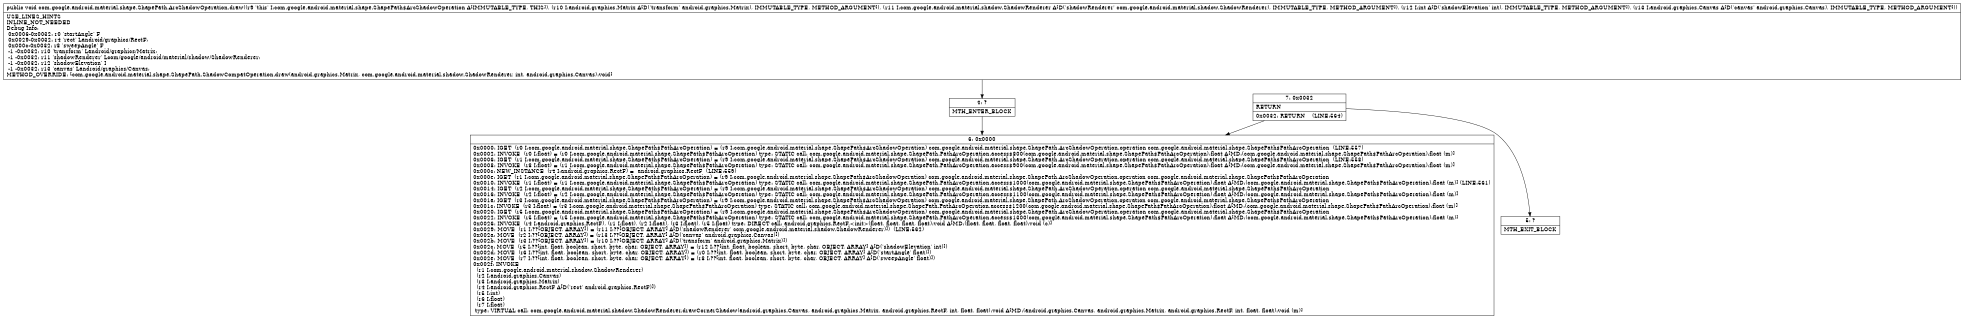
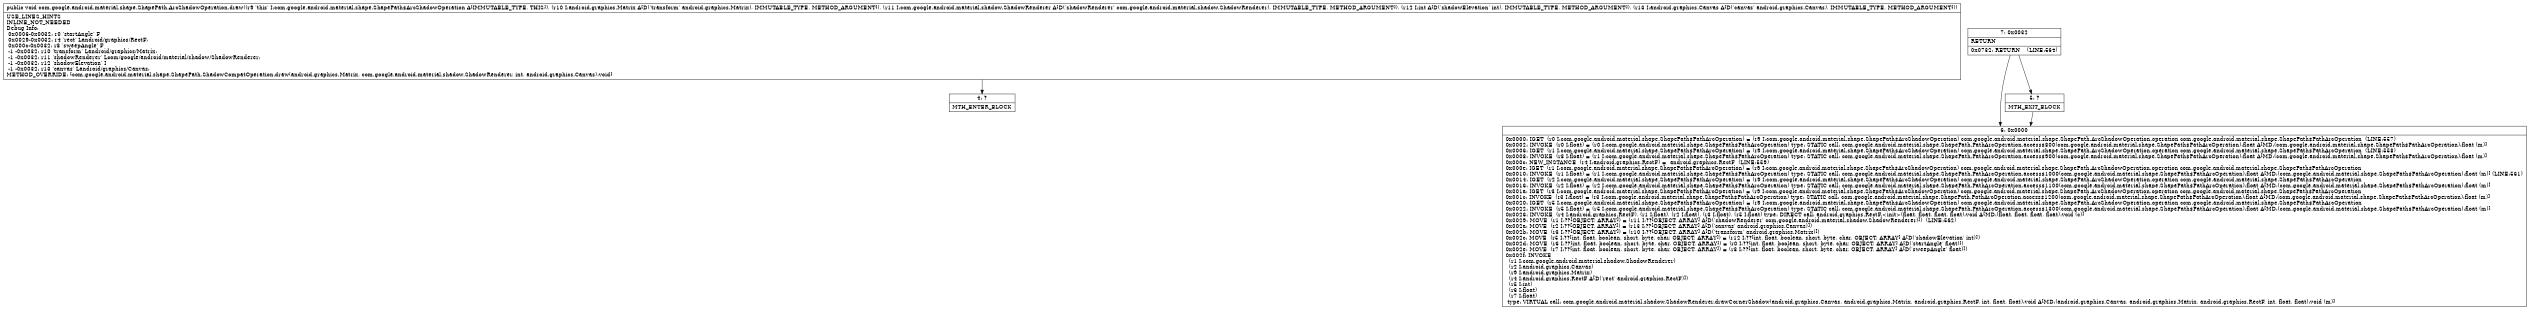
(1299, 116) -> (2014, 50)
(982, 124) -> (2032, 117)
(517, 282) -> (1549, 273)
